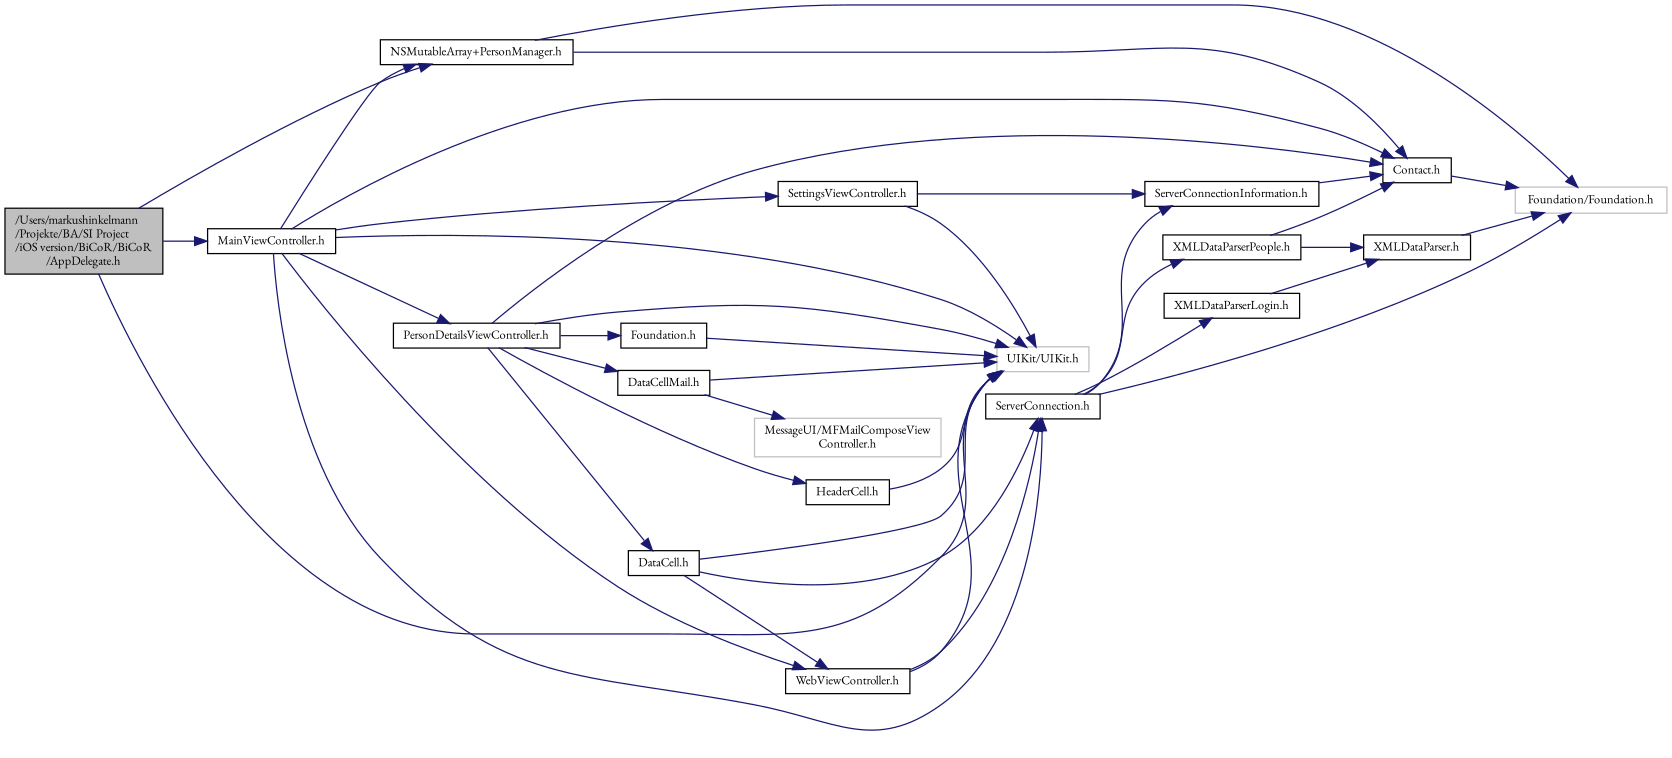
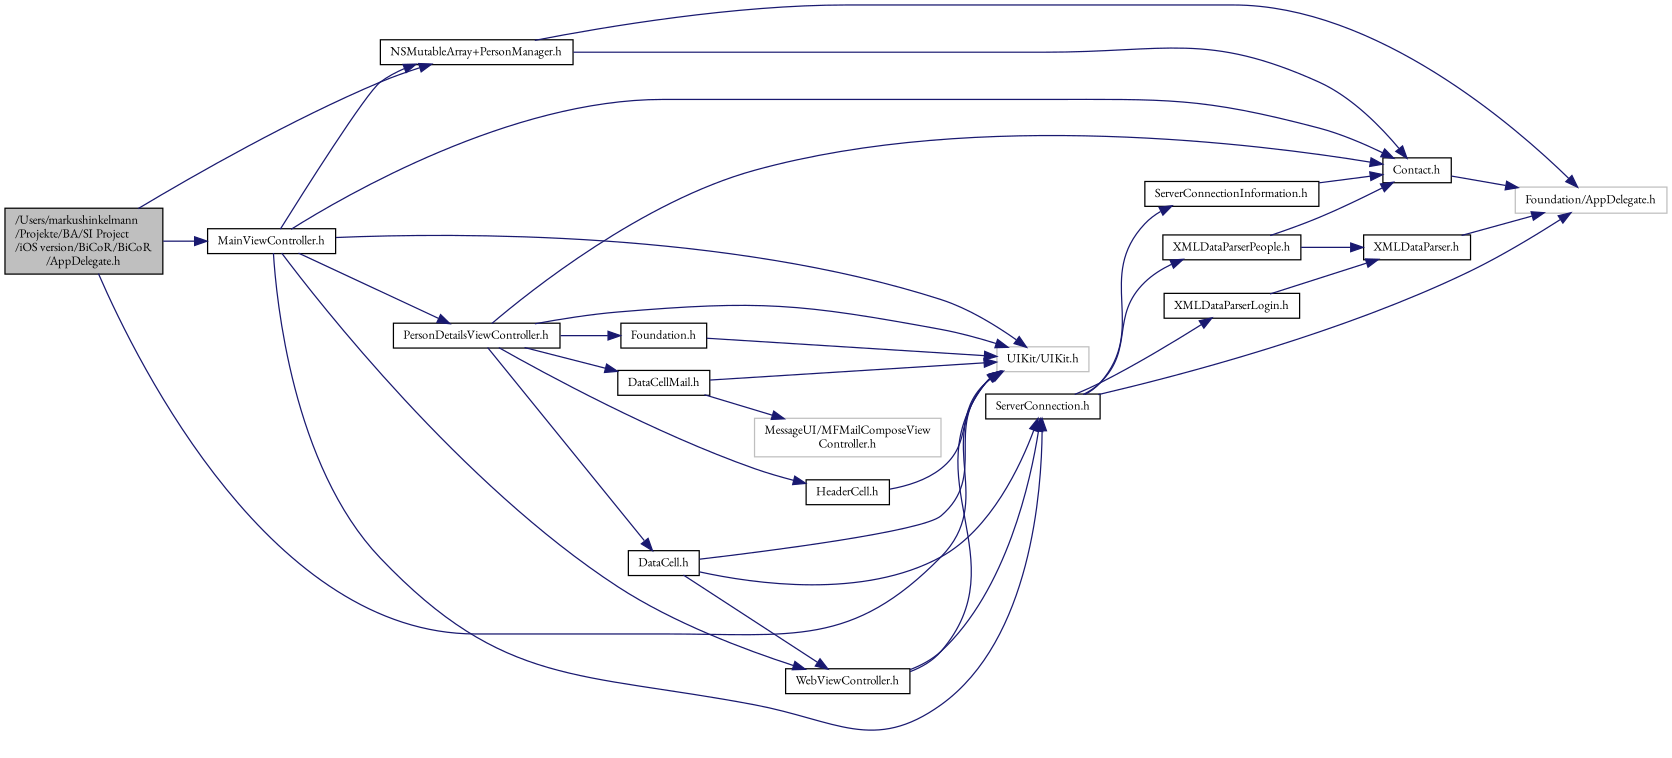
(848, 194) -> none
(1591, 200) -> (1591, 200)
